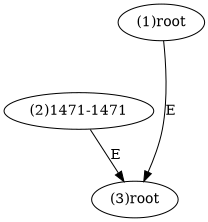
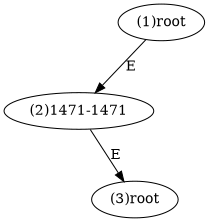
(165, 108) -> (124, 62)
